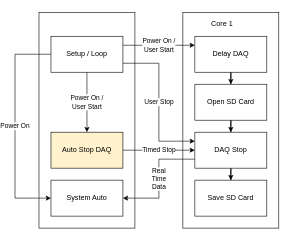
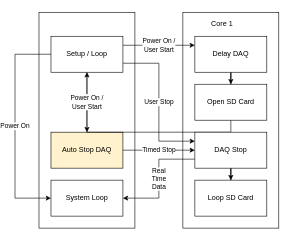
(231, 132) -> (231, 130)
(87, 198) -> (87, 198)
(231, 198) -> (231, 198)
